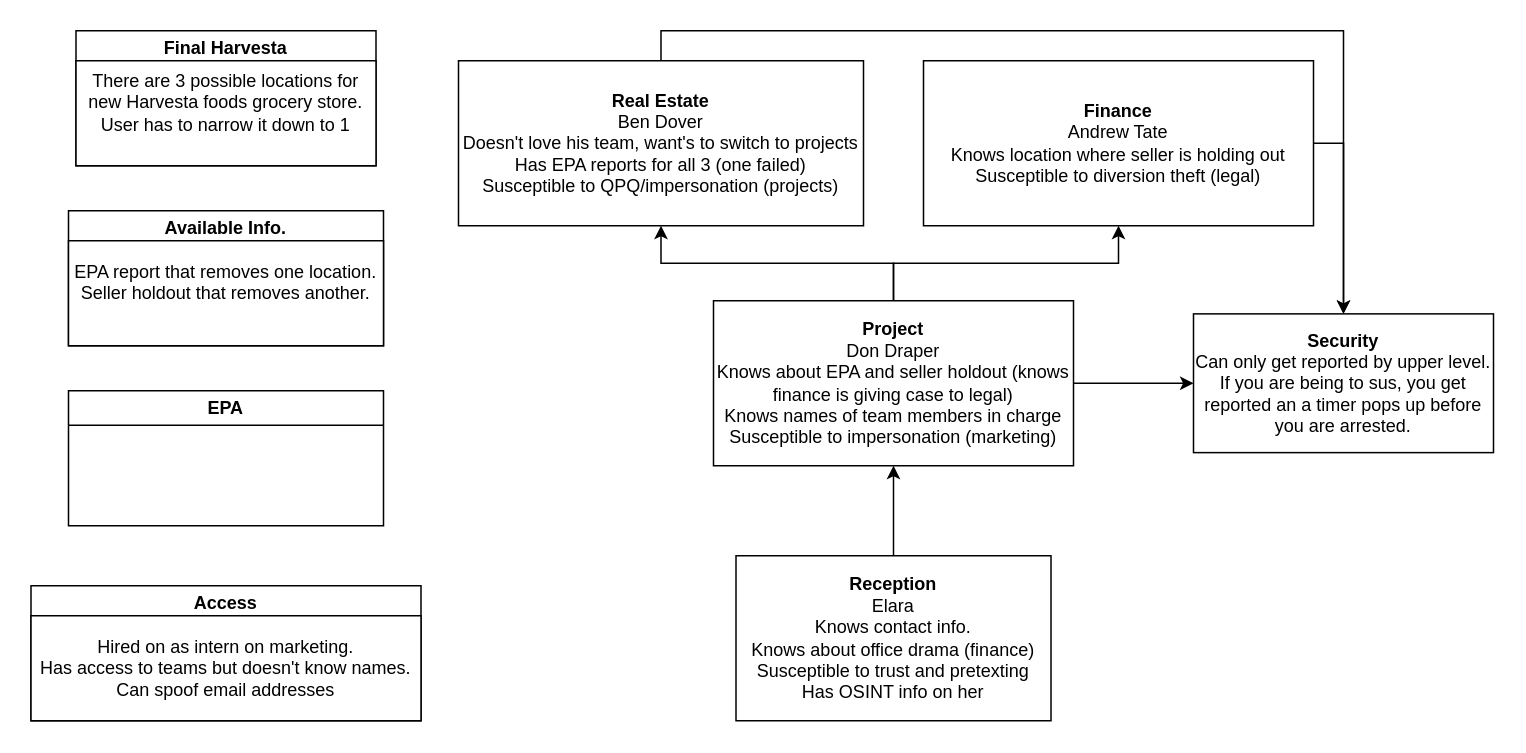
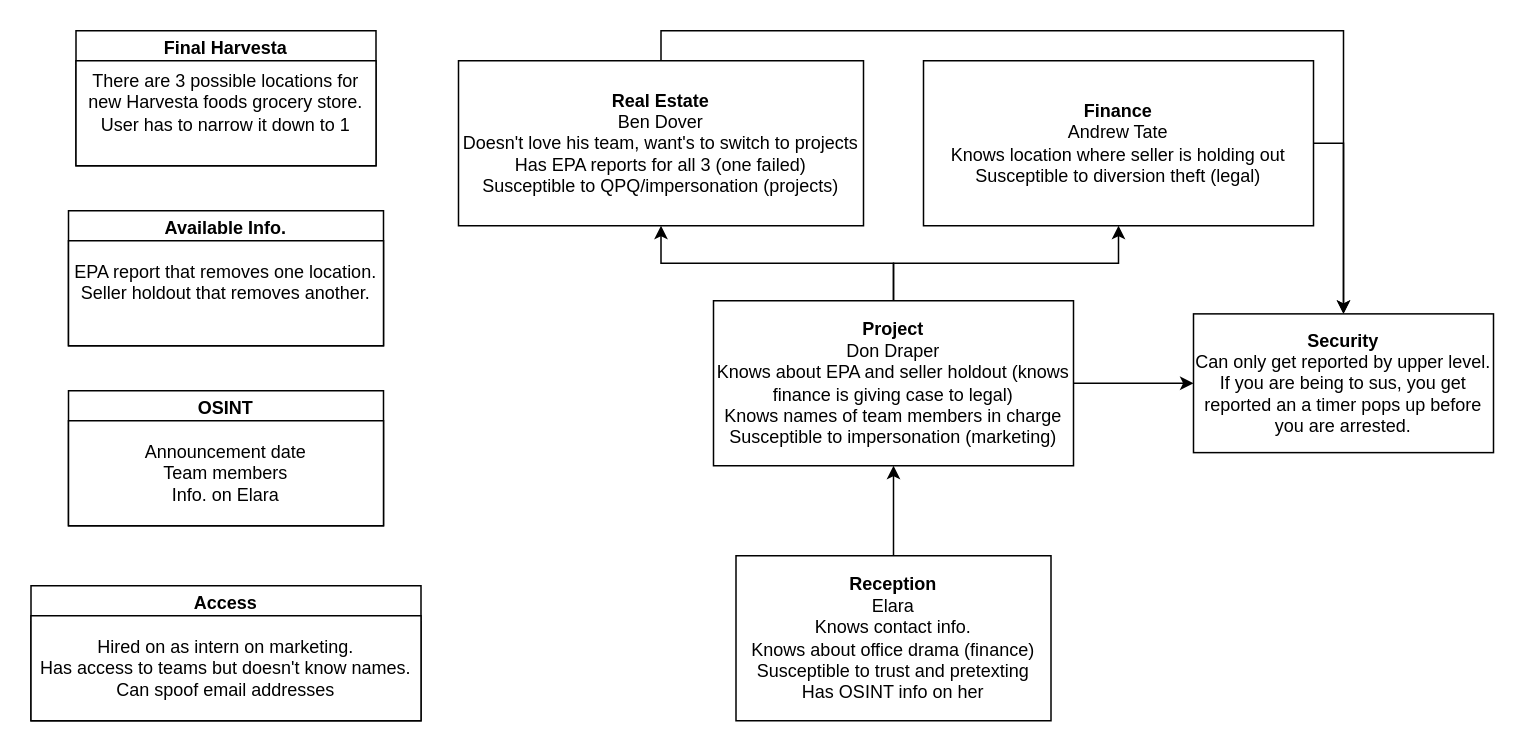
(226, 409) -> (226, 409)
none -> (226, 473)
